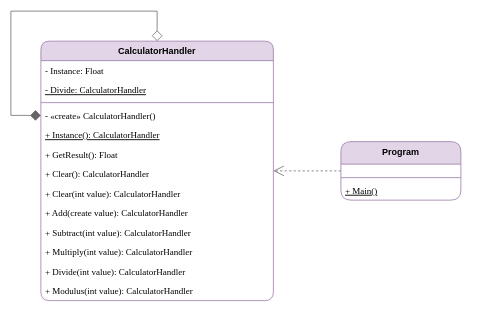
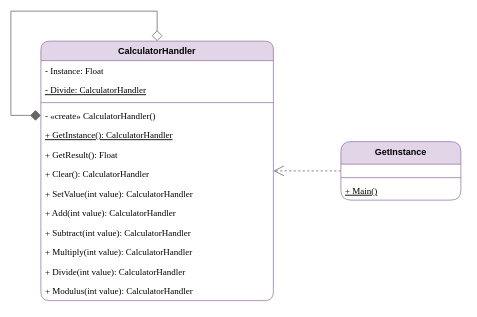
(116, 135) -> (124, 135)
(401, 152) -> (401, 152)
(127, 194) -> (134, 194)
(131, 213) -> (123, 213)
